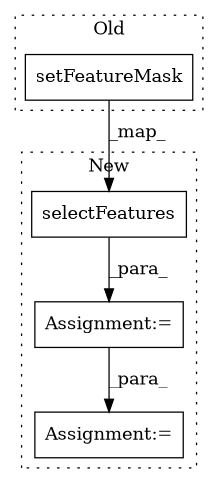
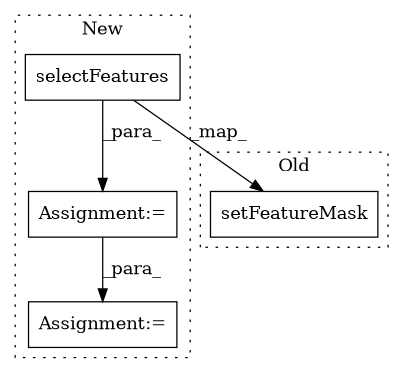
(109, 139) -> (181, 134)
